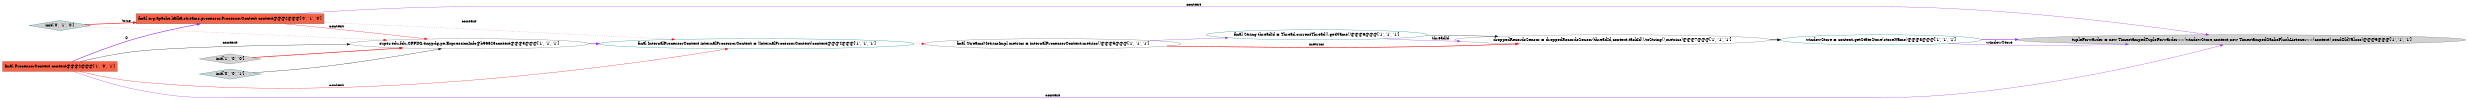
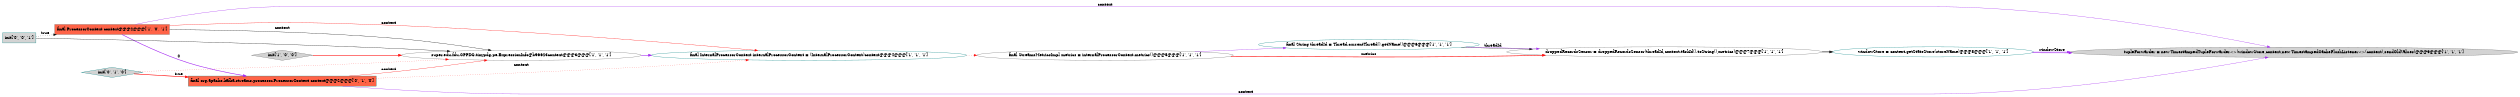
none -> (45, 36)
(230, 74) -> (19, 38)
